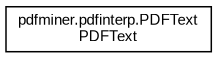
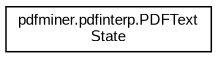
(109, 29) -> (109, 29)
